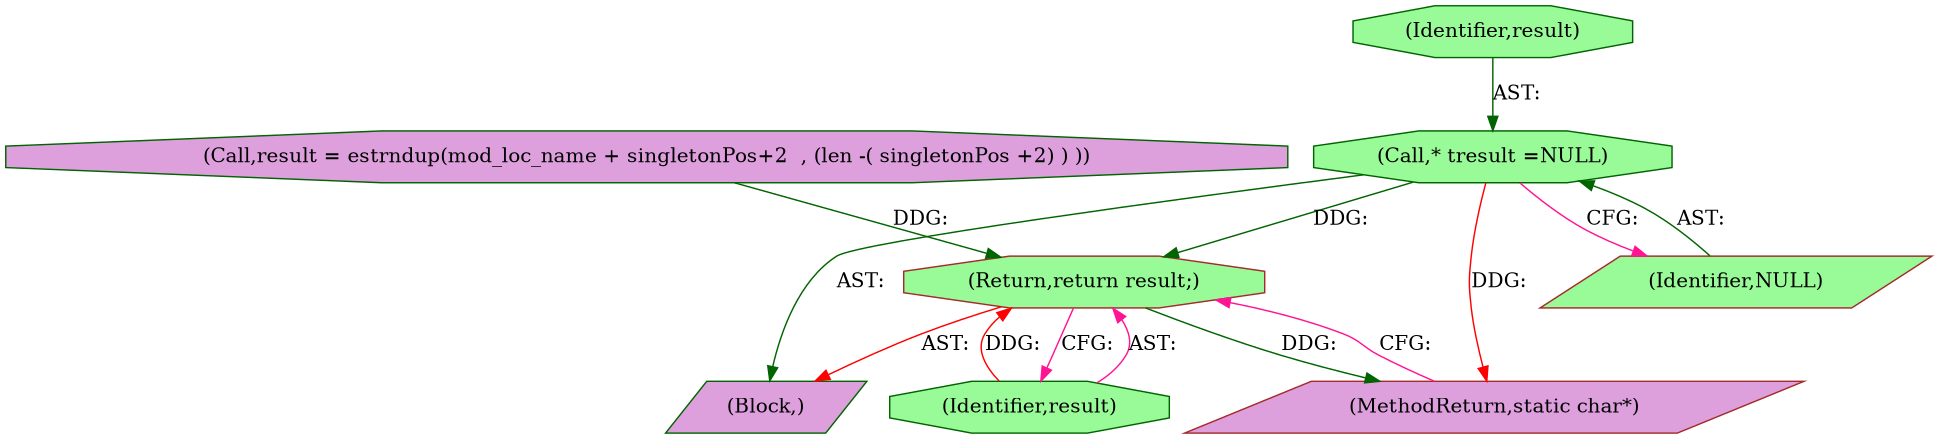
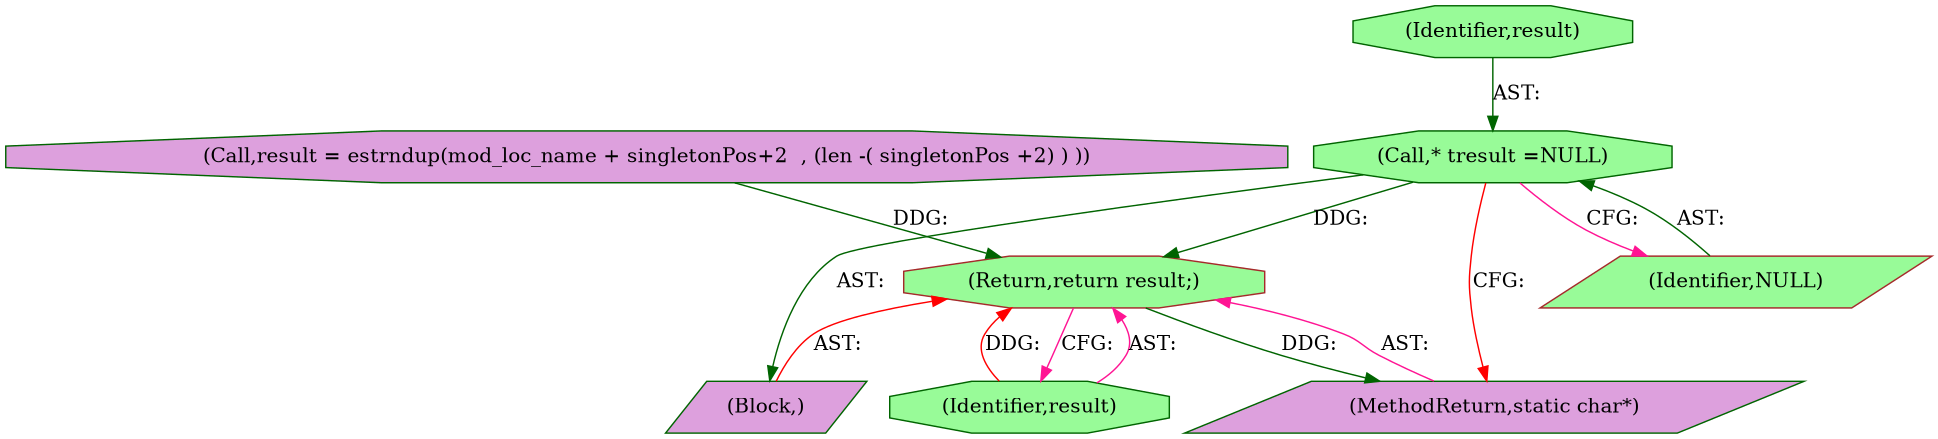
(1502, 282) -> (1502, 282)
(913, 337) -> (842, 321)
(1409, 345) -> (1409, 345)
(1494, 407) -> (1494, 407)
